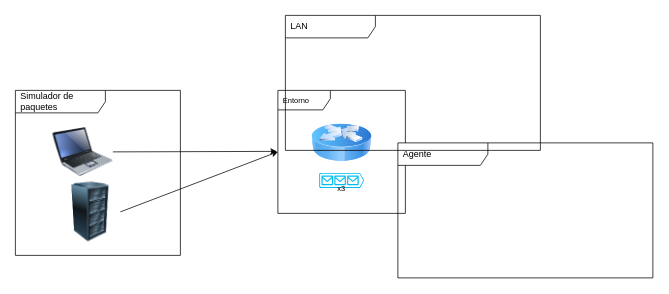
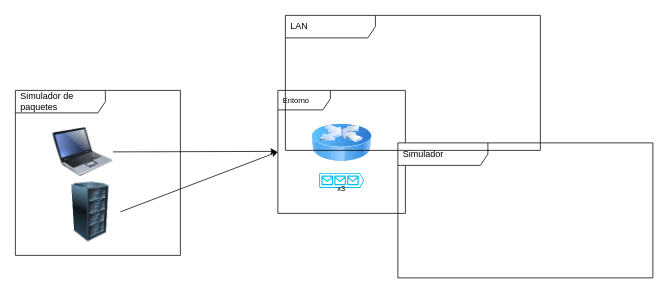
(418, 154) -> (423, 154)
